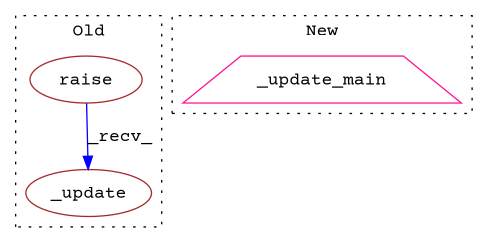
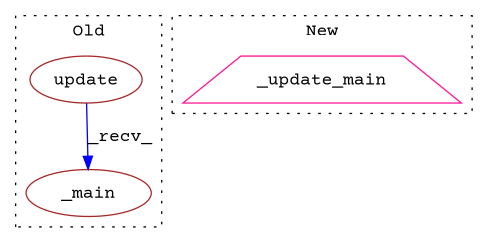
(86, 80) -> (86, 80)
(89, 193) -> (89, 193)
